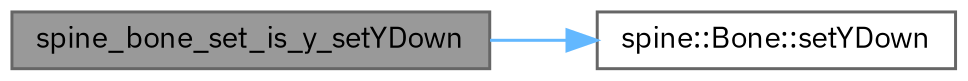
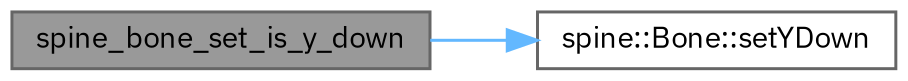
(251, 40) -> (221, 40)
